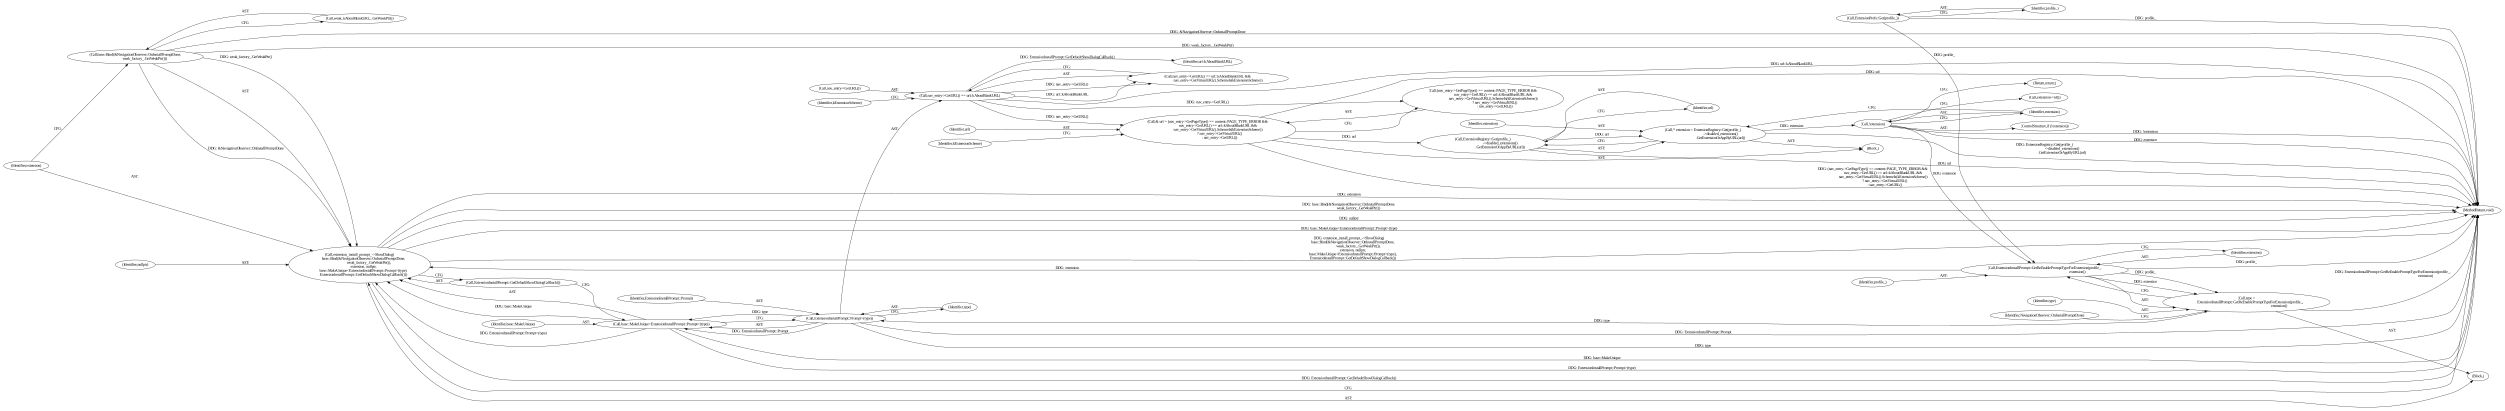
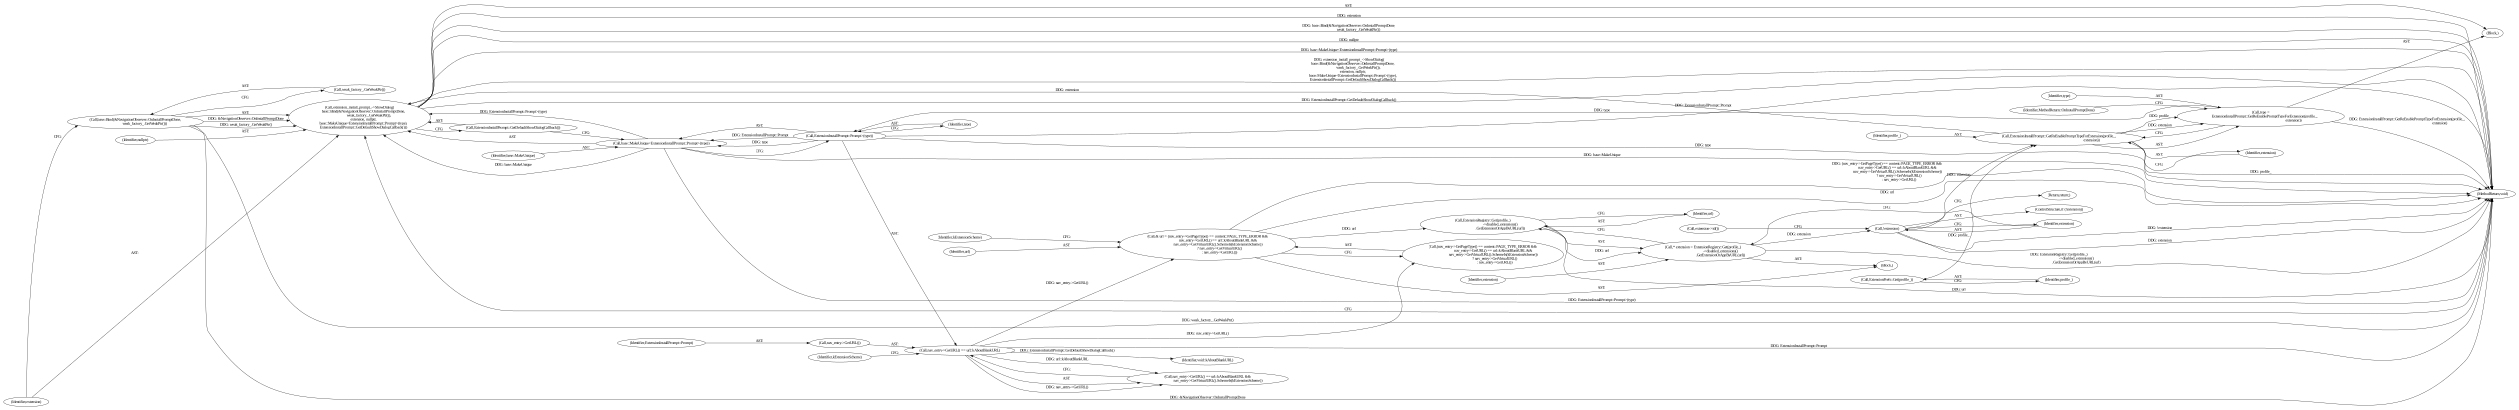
(360, 19) -> (360, 90)
(2269, 22) -> none
(1208, 62) -> (1208, 360)
(1792, 64) -> (1799, 346)
(1952, 106) -> (1796, 229)
(759, 306) -> (756, 343)
(2045, 315) -> (2059, 110)
